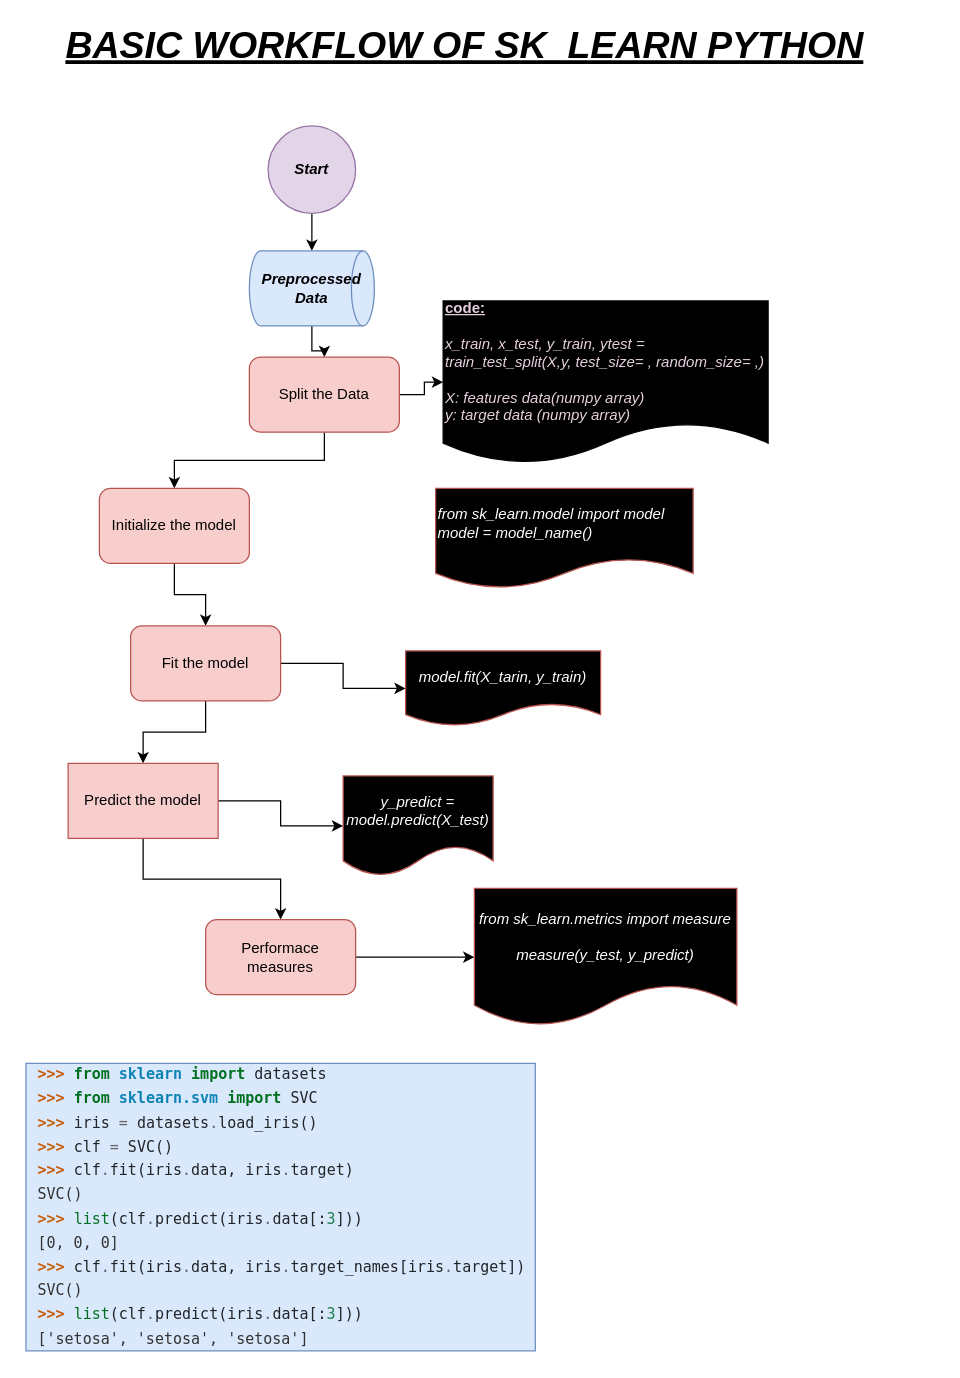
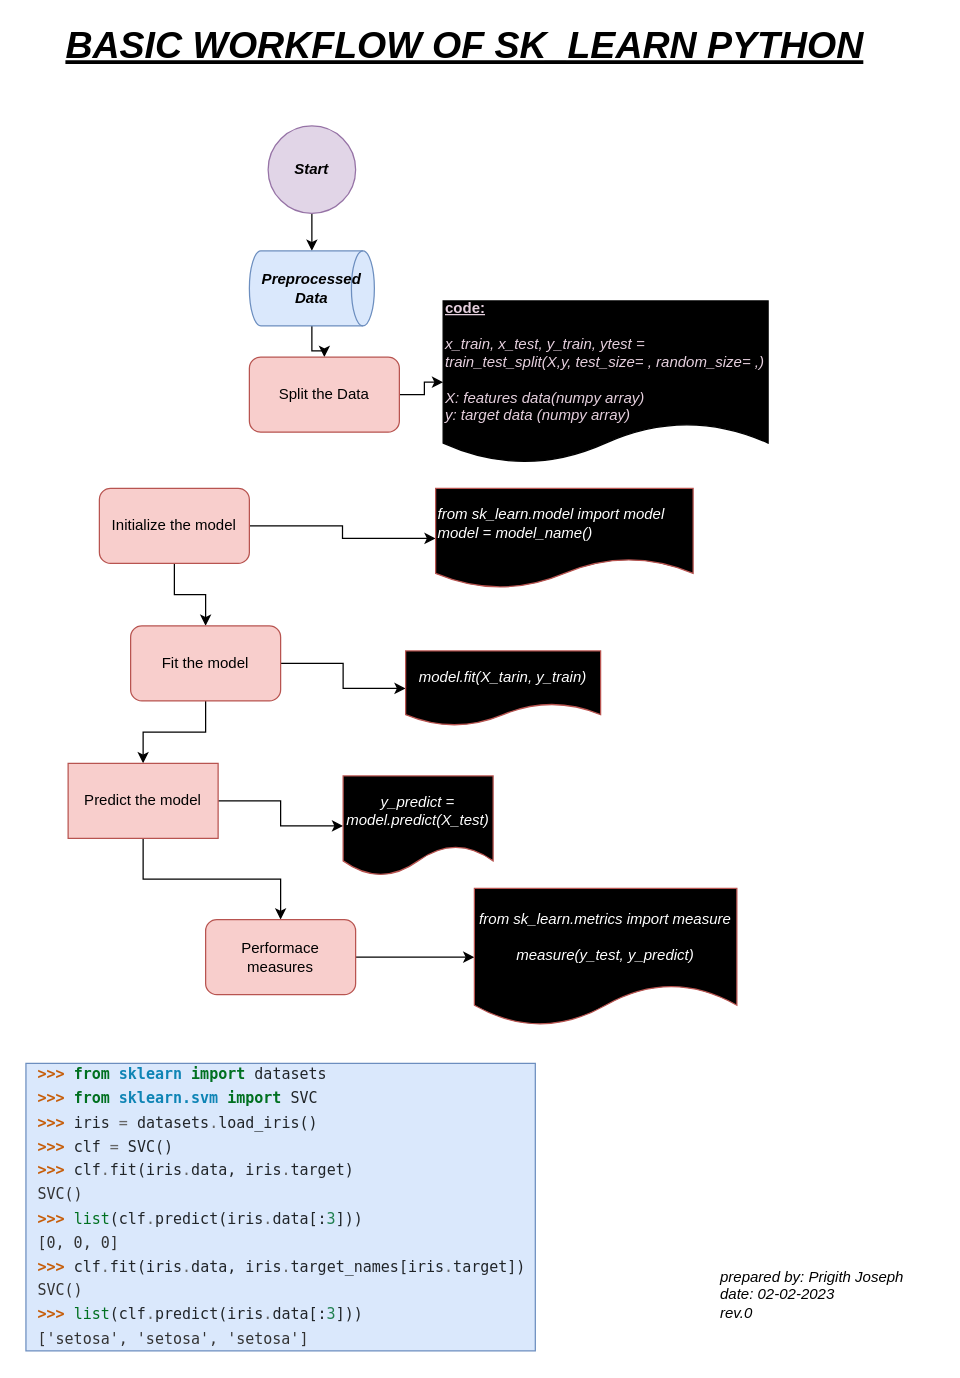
(253, 460) -> none
none -> (343, 528)
none -> (826, 1294)
